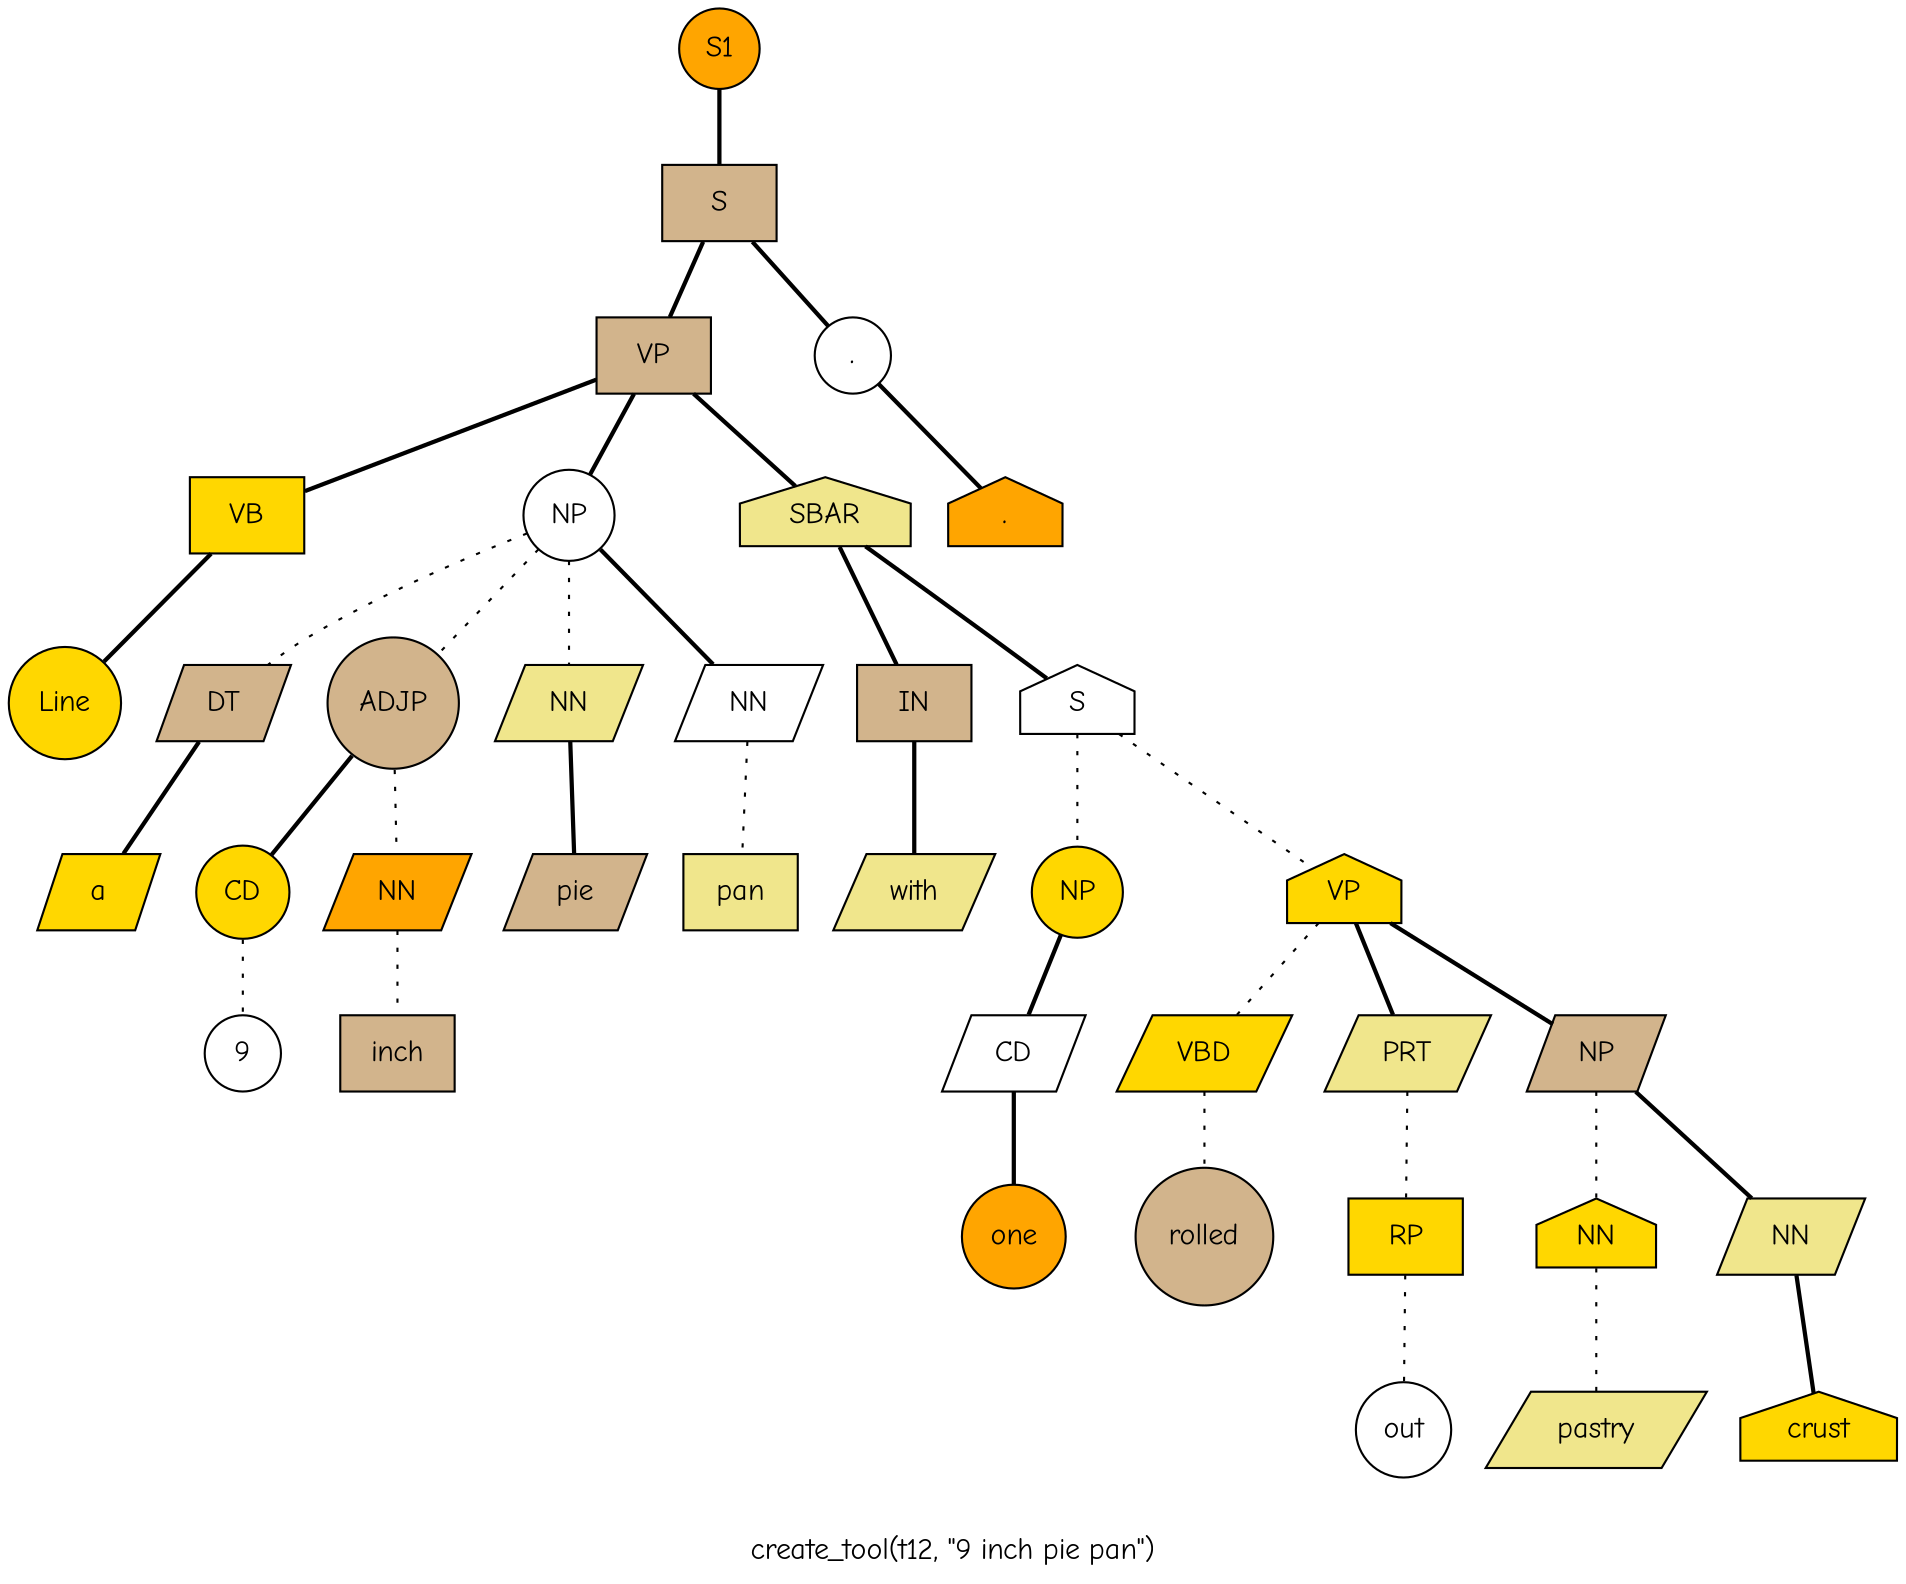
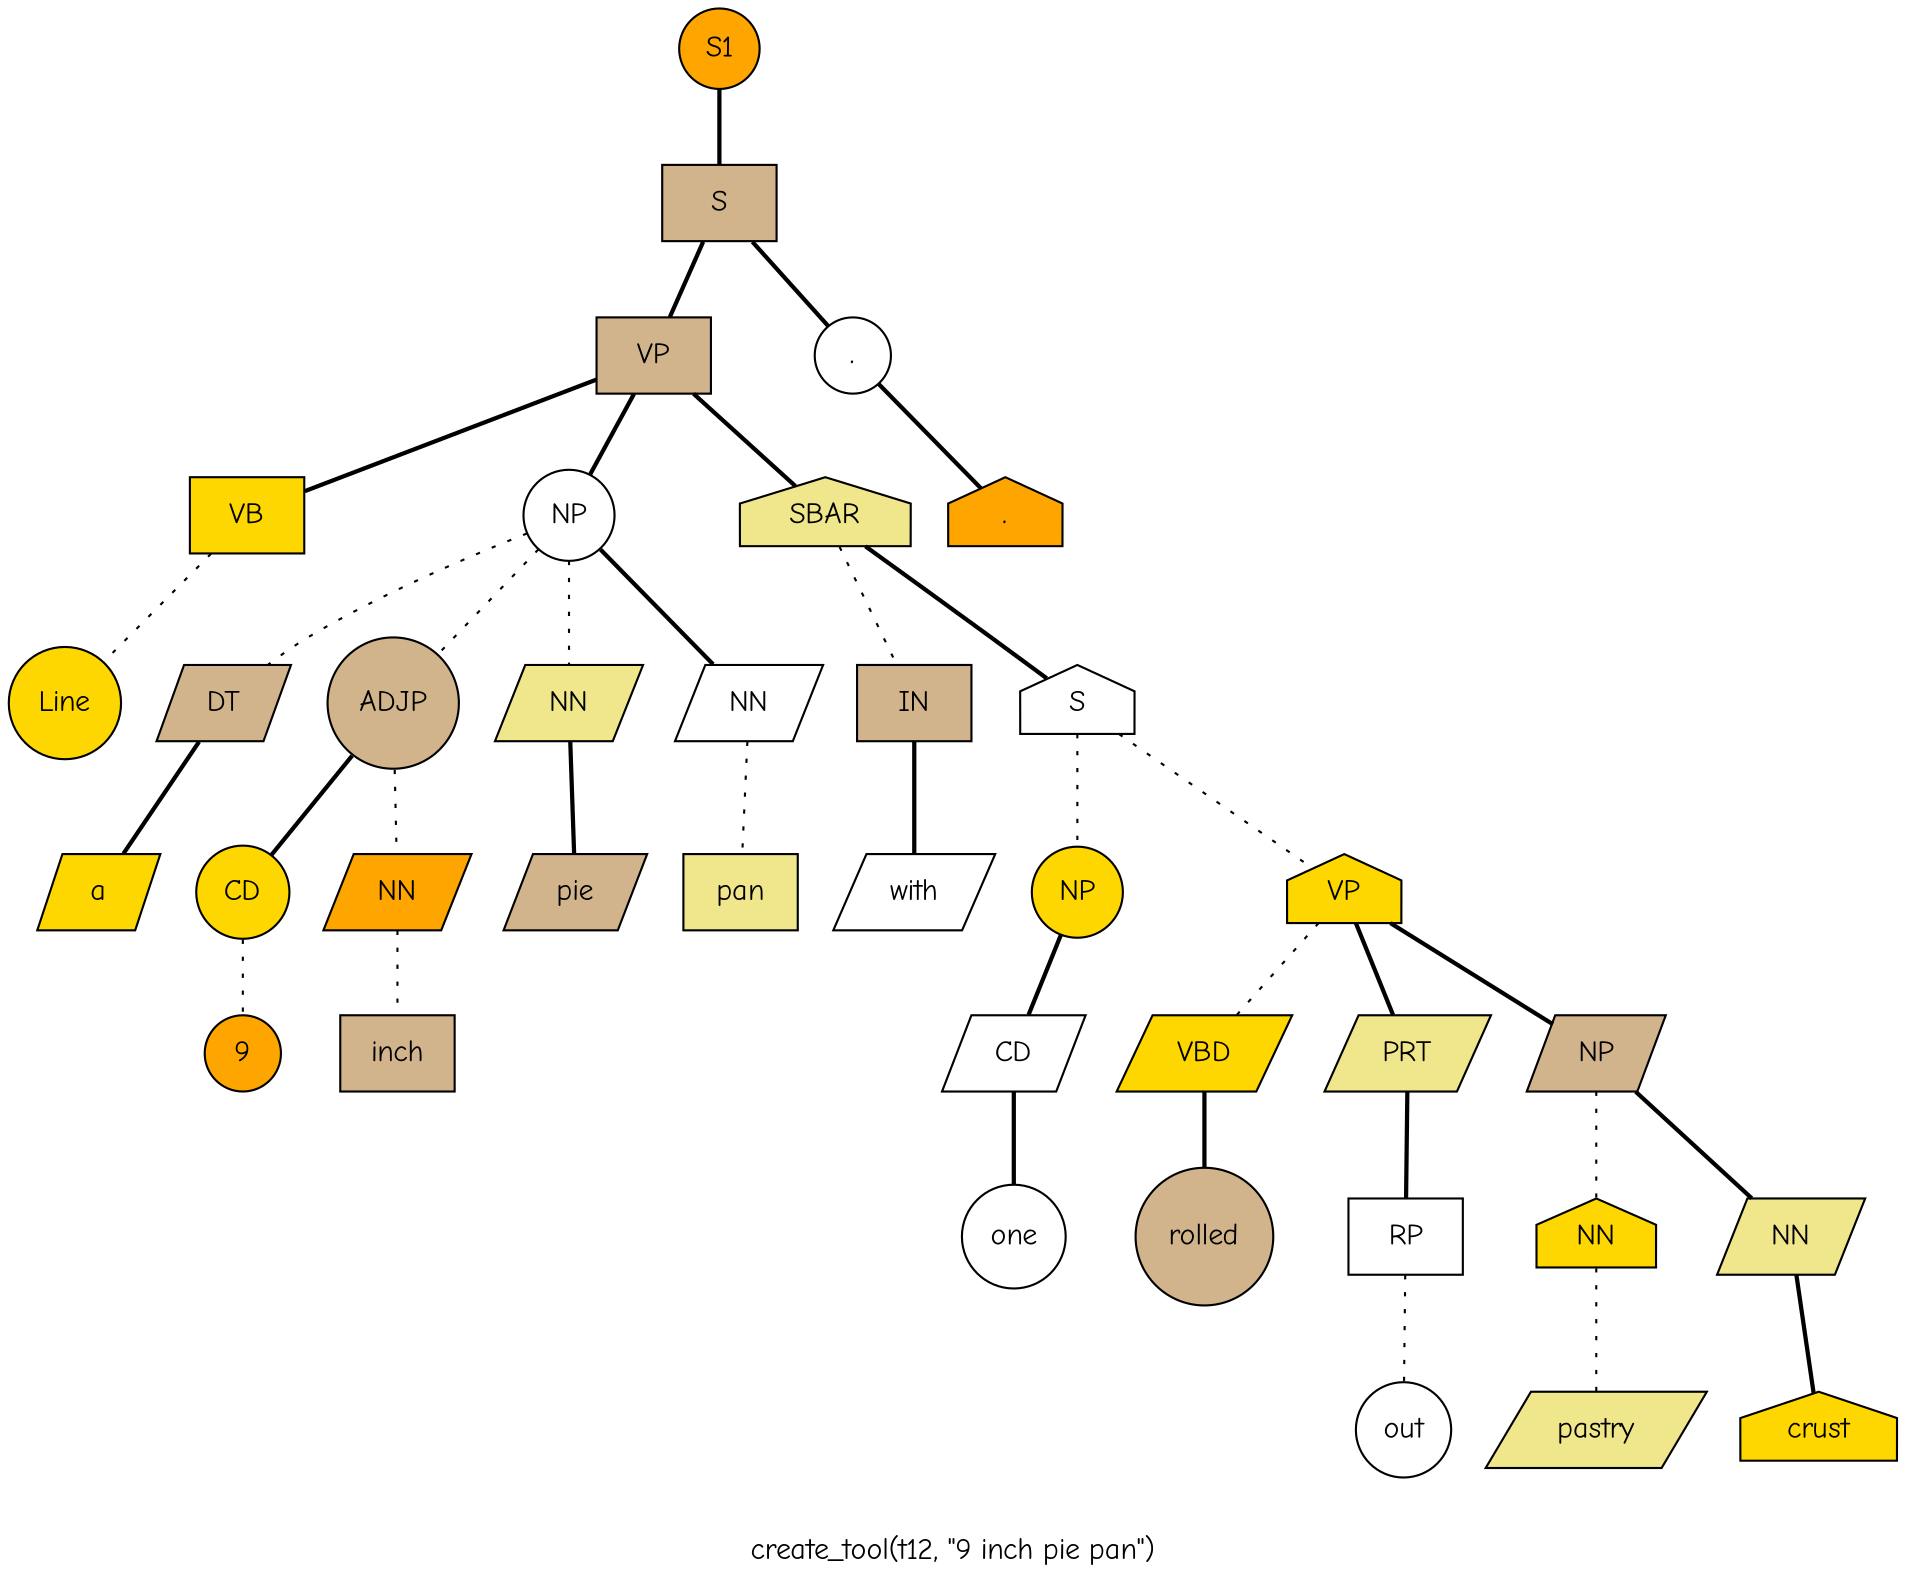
(868, 606) -> (868, 606)
(158, 608) -> (158, 608)
(914, 892) -> (914, 892)
(243, 1053) -> (243, 1053)
(1204, 1129) -> (1204, 1129)
(1407, 1145) -> (1407, 1145)
(1014, 1237) -> (1014, 1237)
(1406, 1237) -> (1406, 1237)
